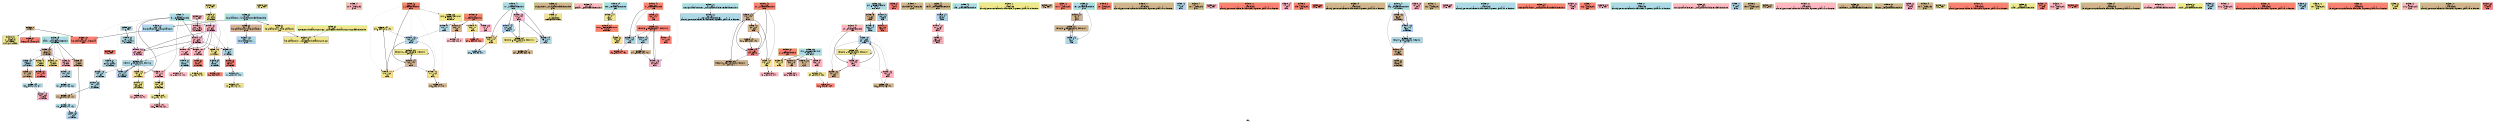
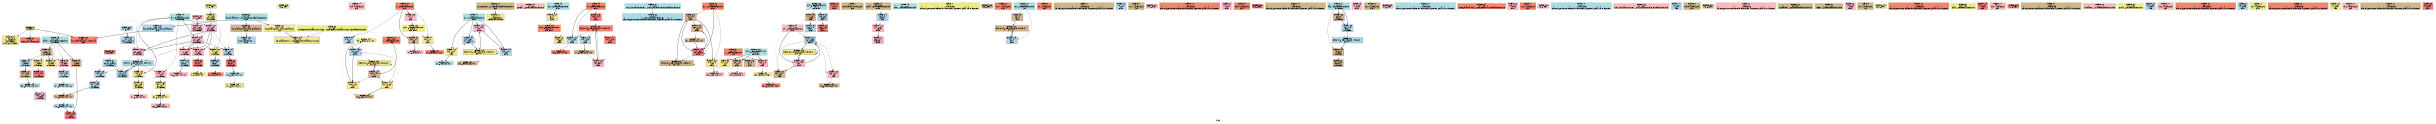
(429, 11) -> (412, 22)
(72, 115) -> (70, 115)
